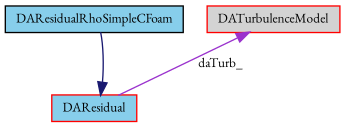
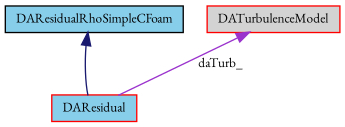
(103, 57) -> (85, 71)
